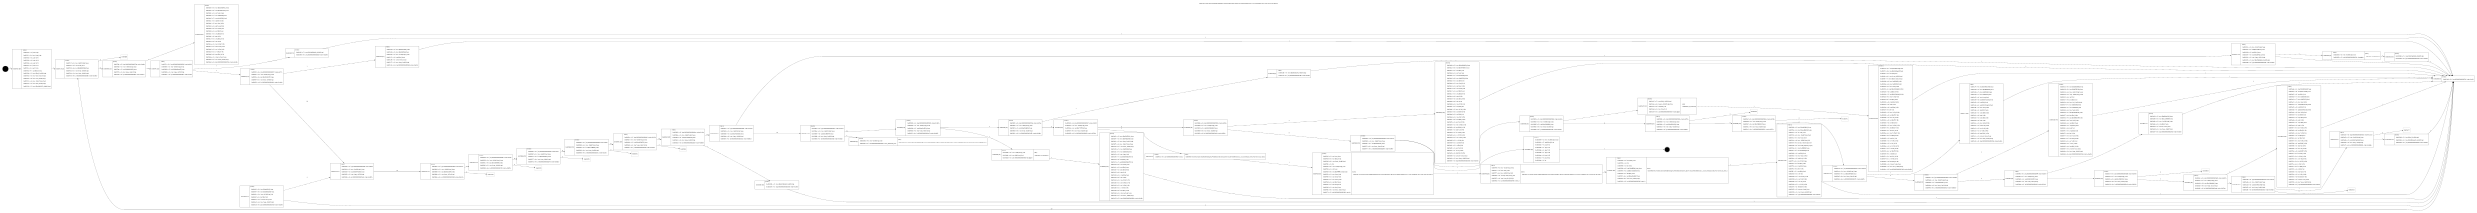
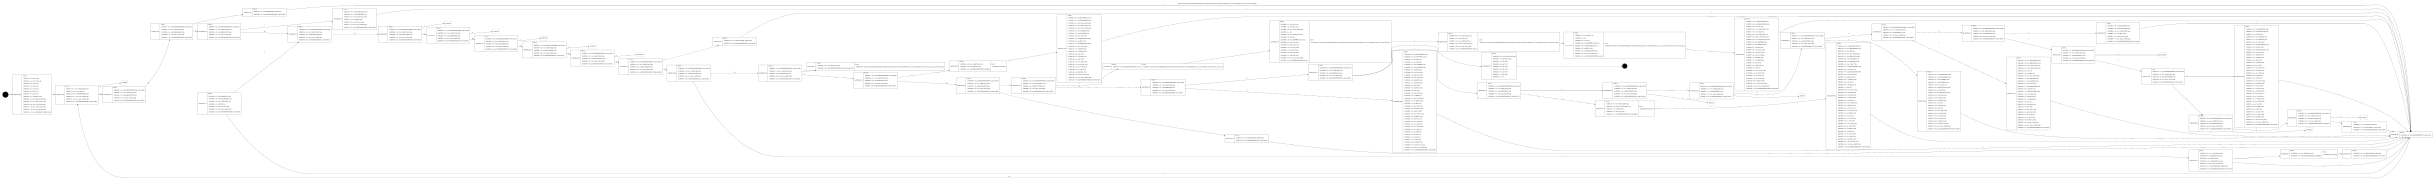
(216, 34) -> none
